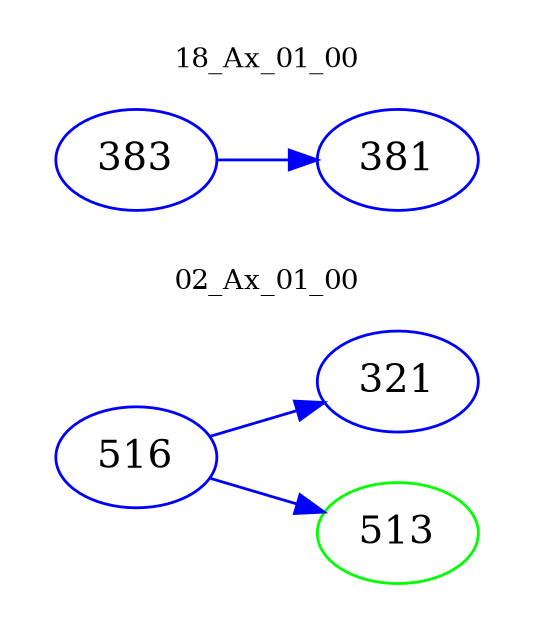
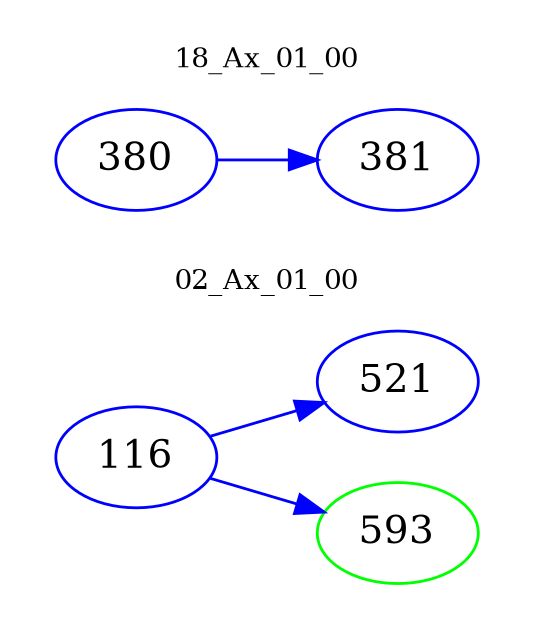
(136, 160) -> (136, 160)
(398, 382) -> (398, 382)
(136, 457) -> (136, 457)
(398, 533) -> (398, 533)
